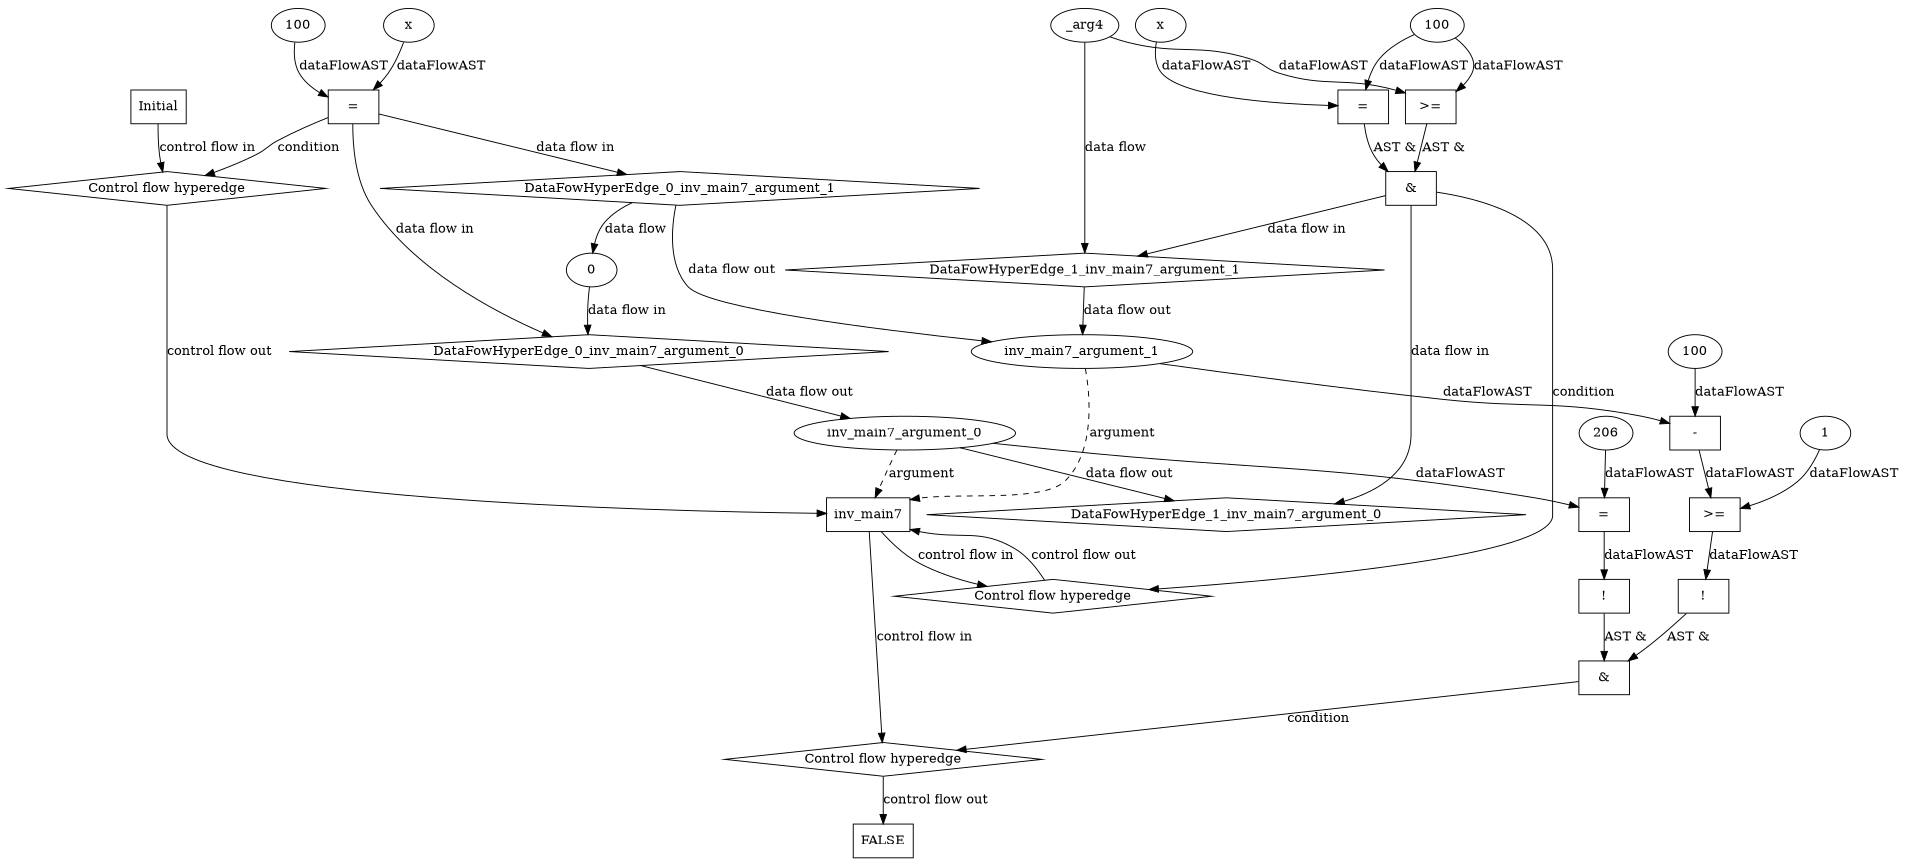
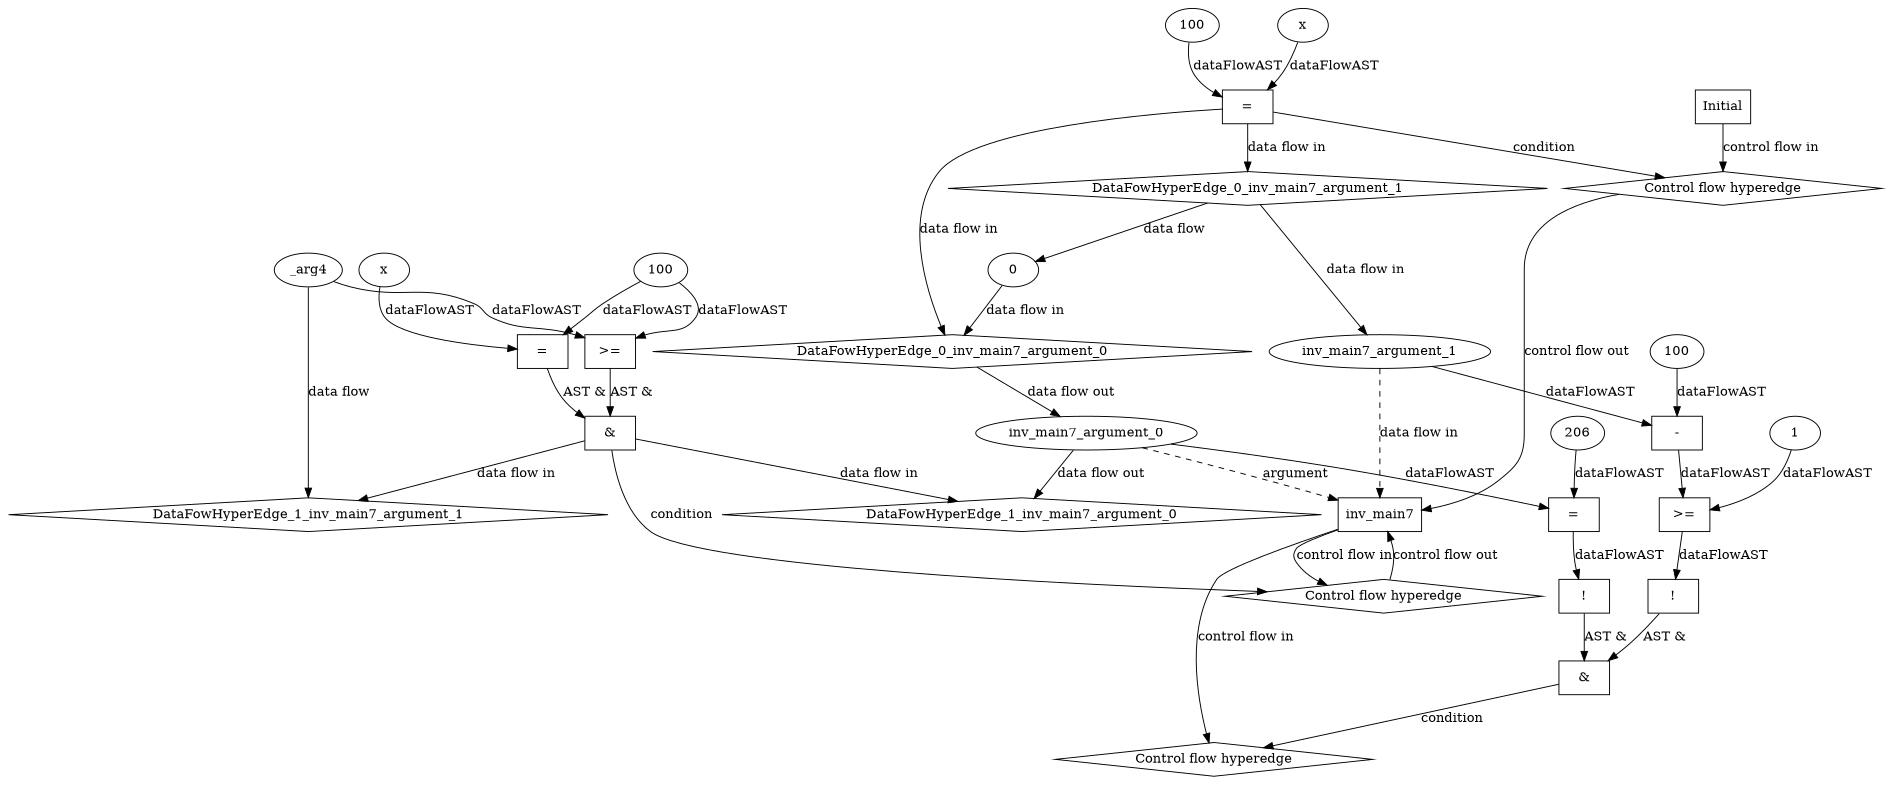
(732, 270) -> (1366, 270)
(1084, 306) -> none
(1122, 433) -> (1419, 433)
(883, 841) -> none
